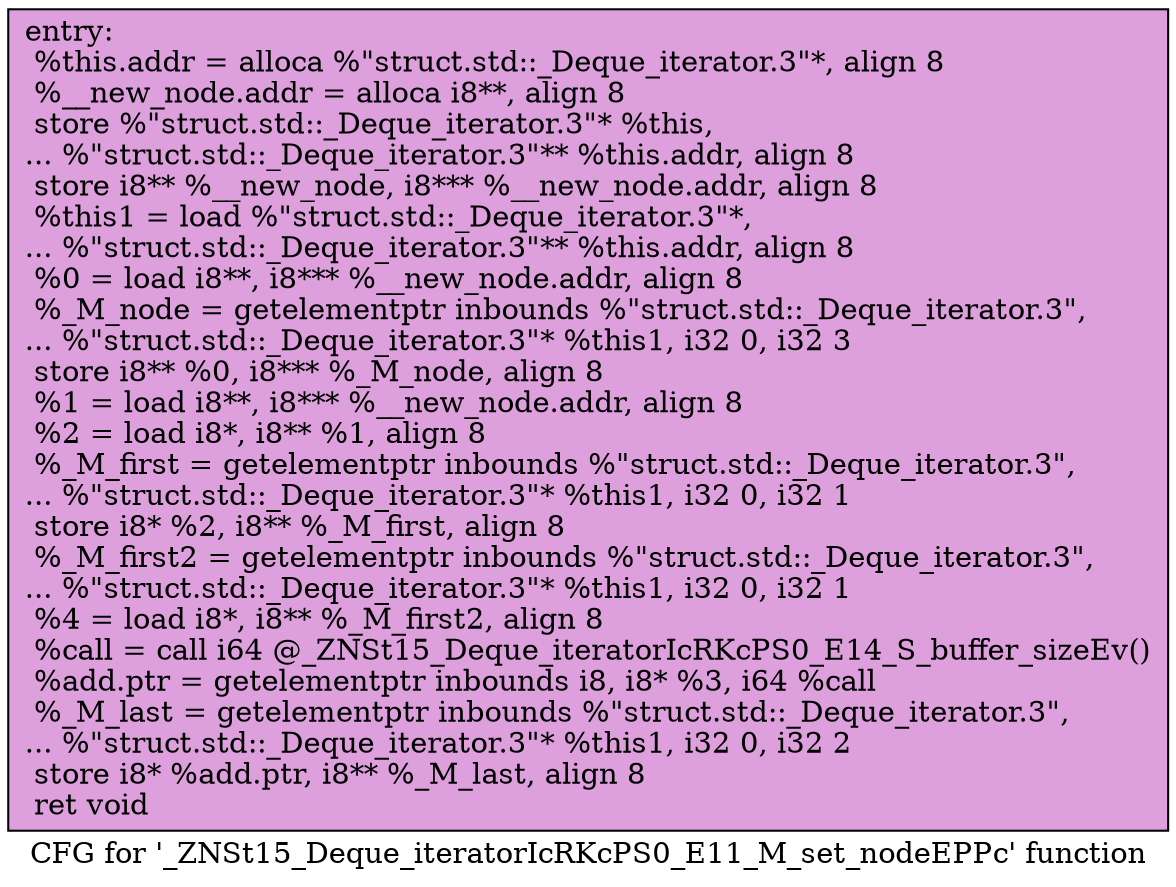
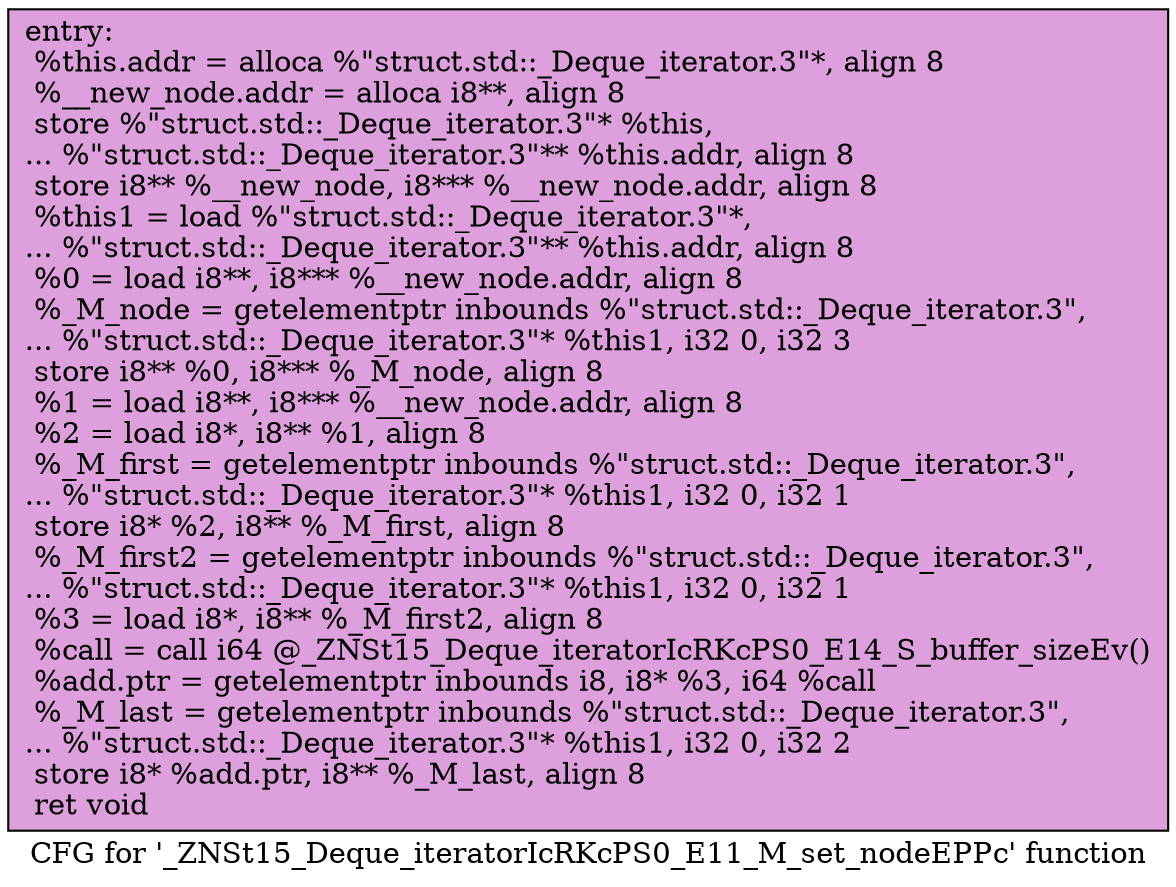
(315, 620) -> (315, 620)
